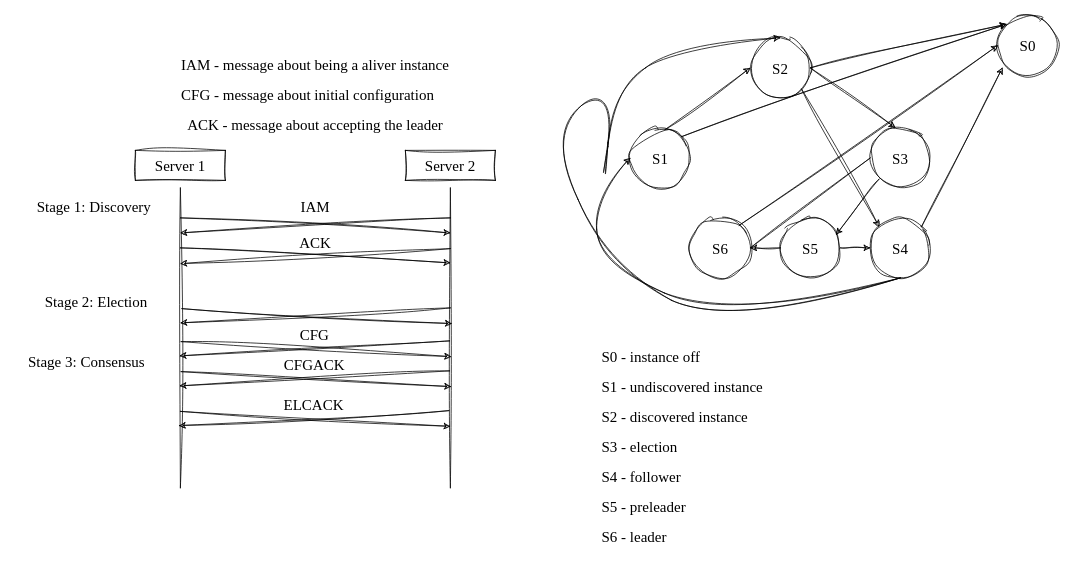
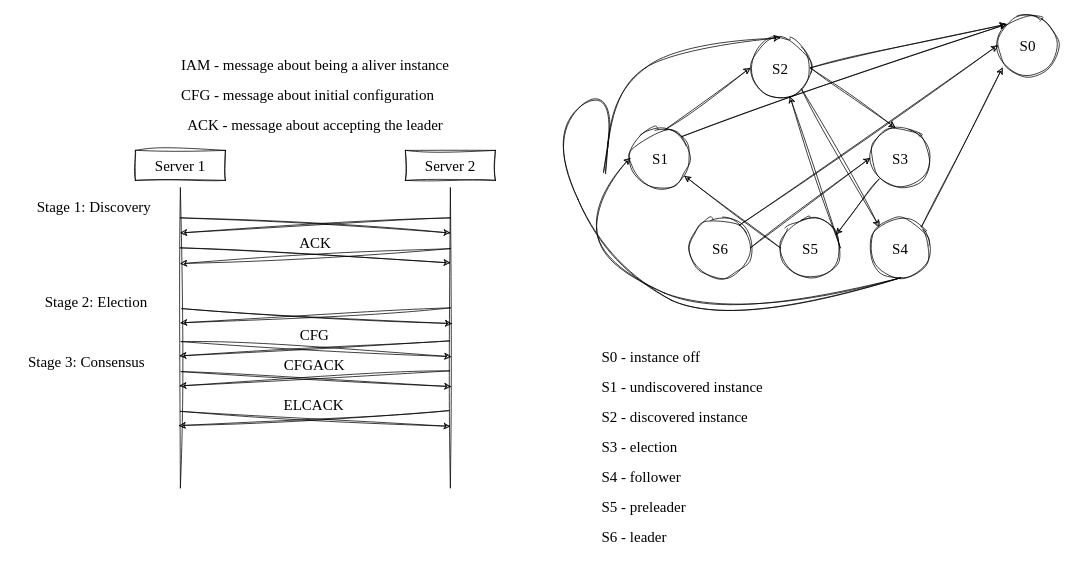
(866, 161) -> (865, 162)
(315, 207) -> none
(766, 248) -> (733, 212)
(853, 248) -> (812, 162)
